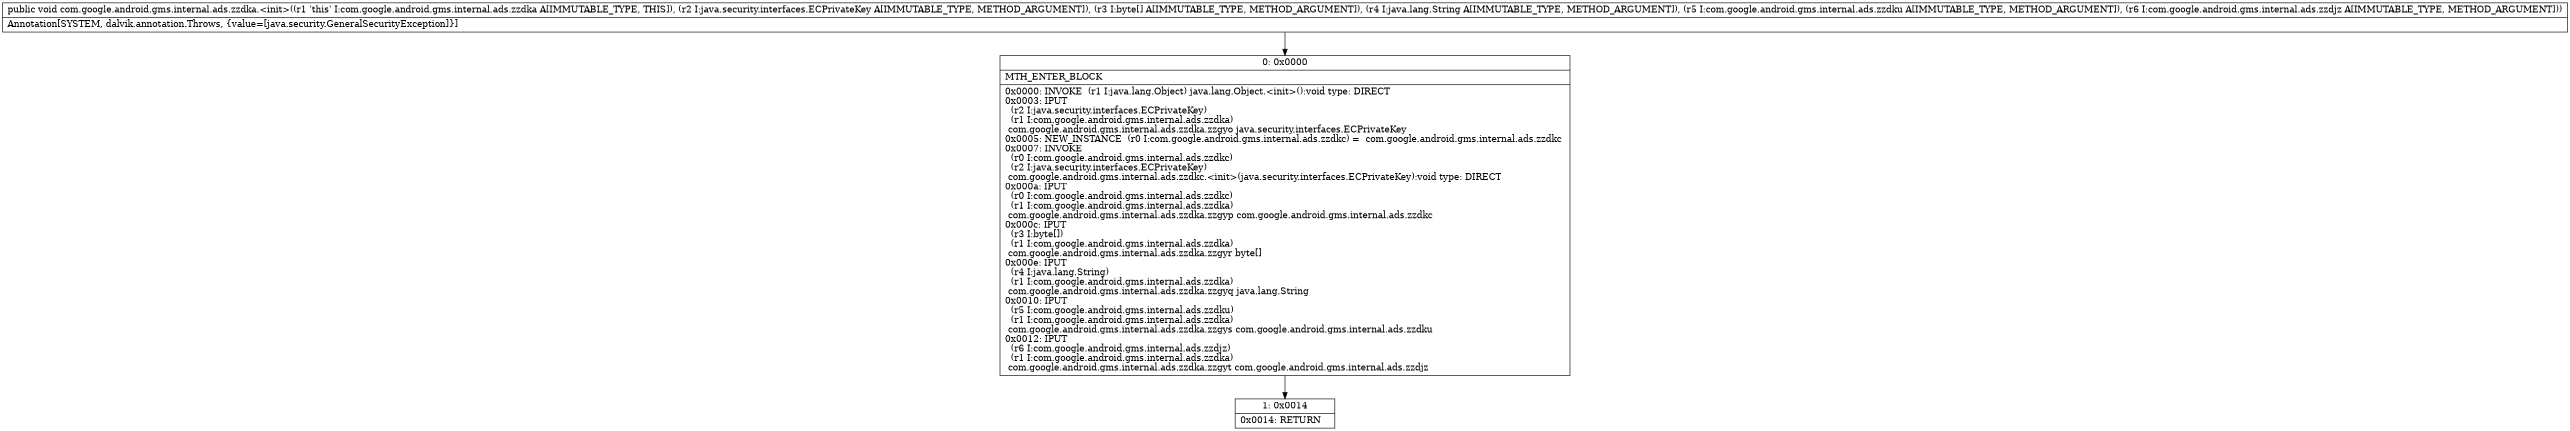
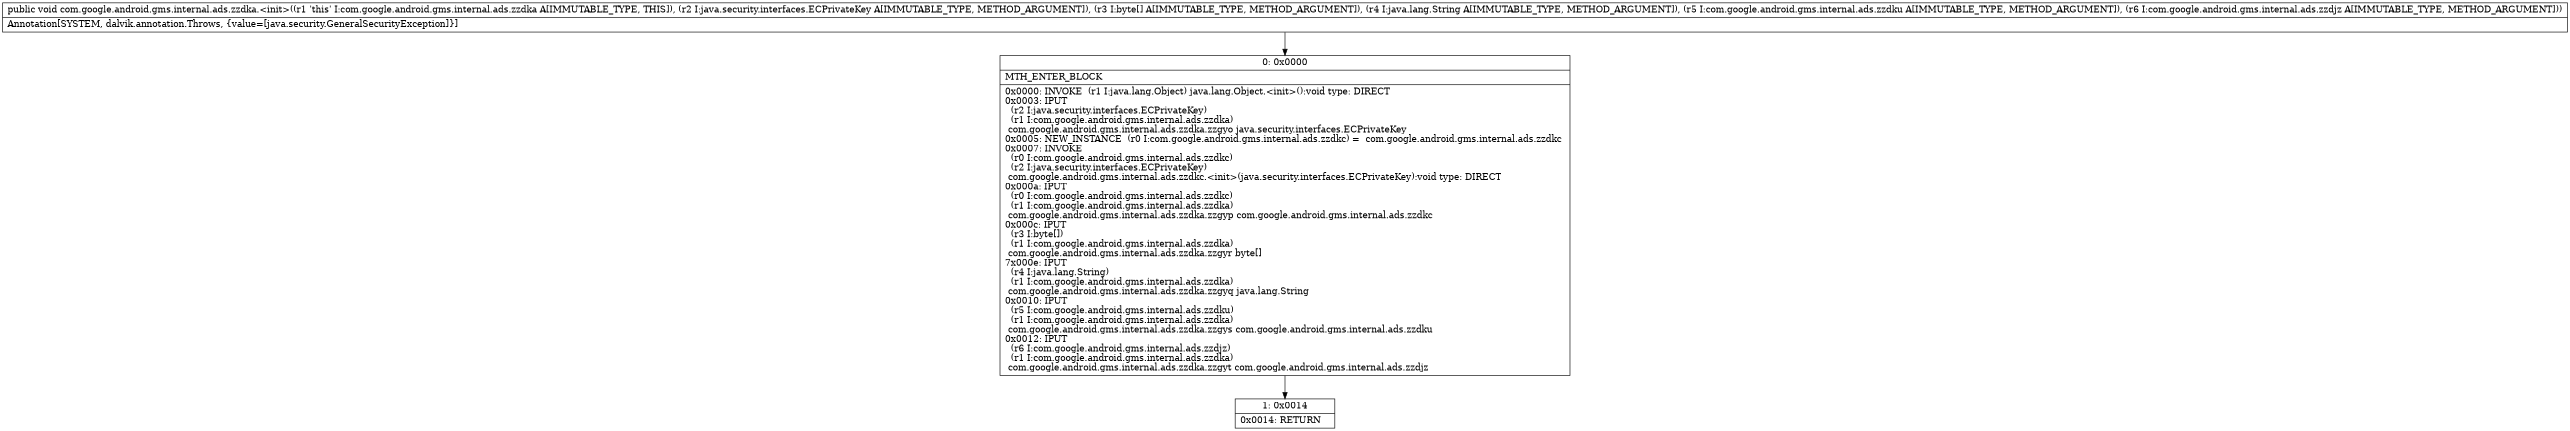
(1039, 263) -> (1039, 263)
